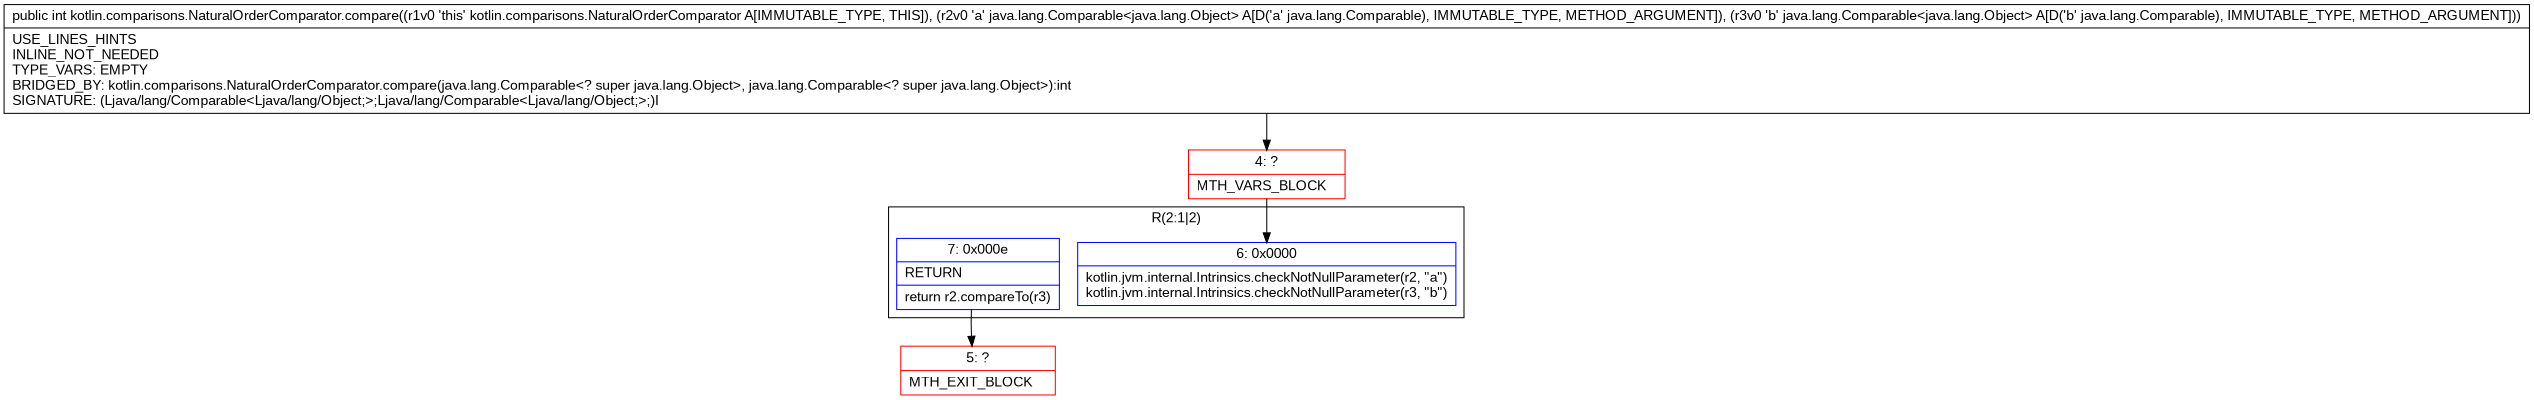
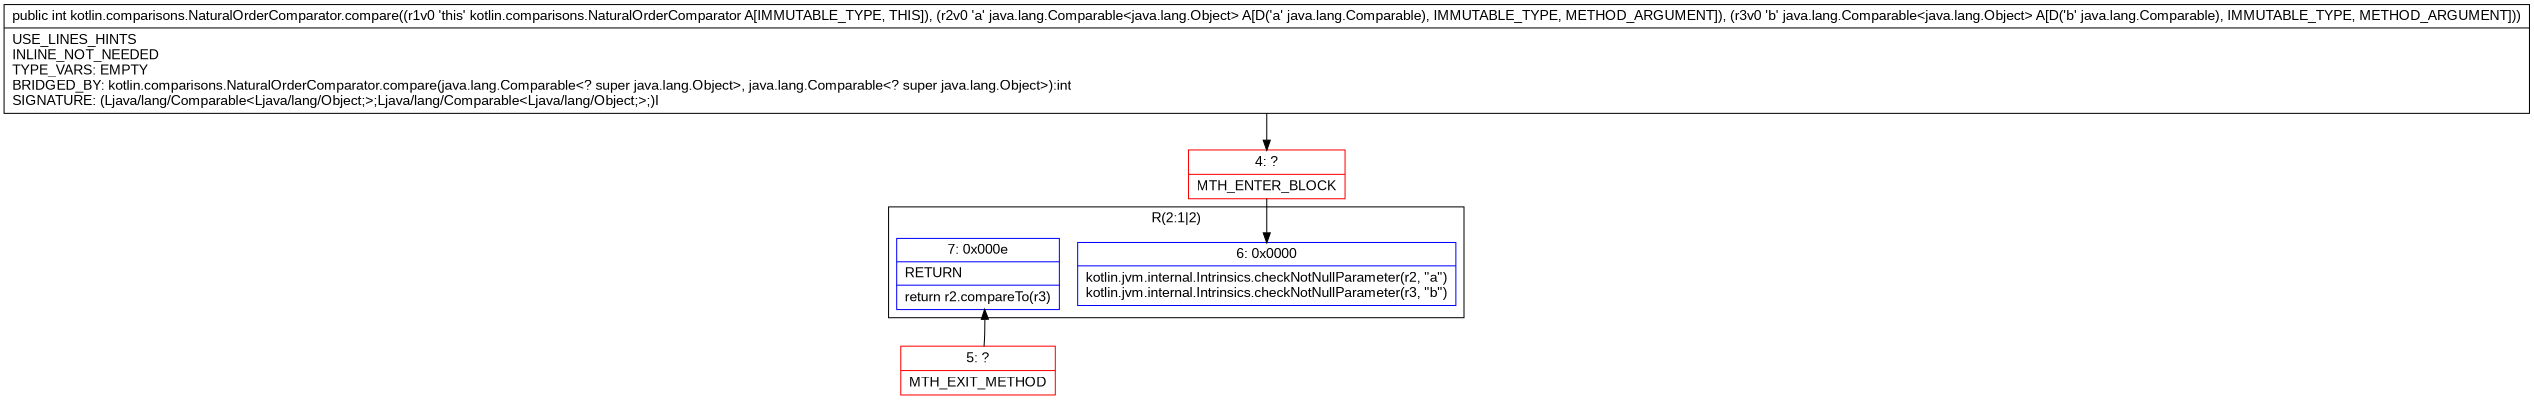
(1262, 186) -> (1267, 186)
(971, 324) -> (985, 333)
(971, 382) -> (978, 382)
